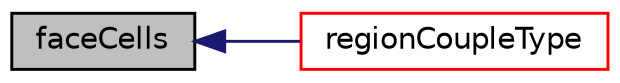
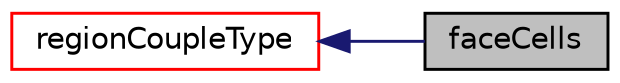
(262, 41) -> (387, 41)
